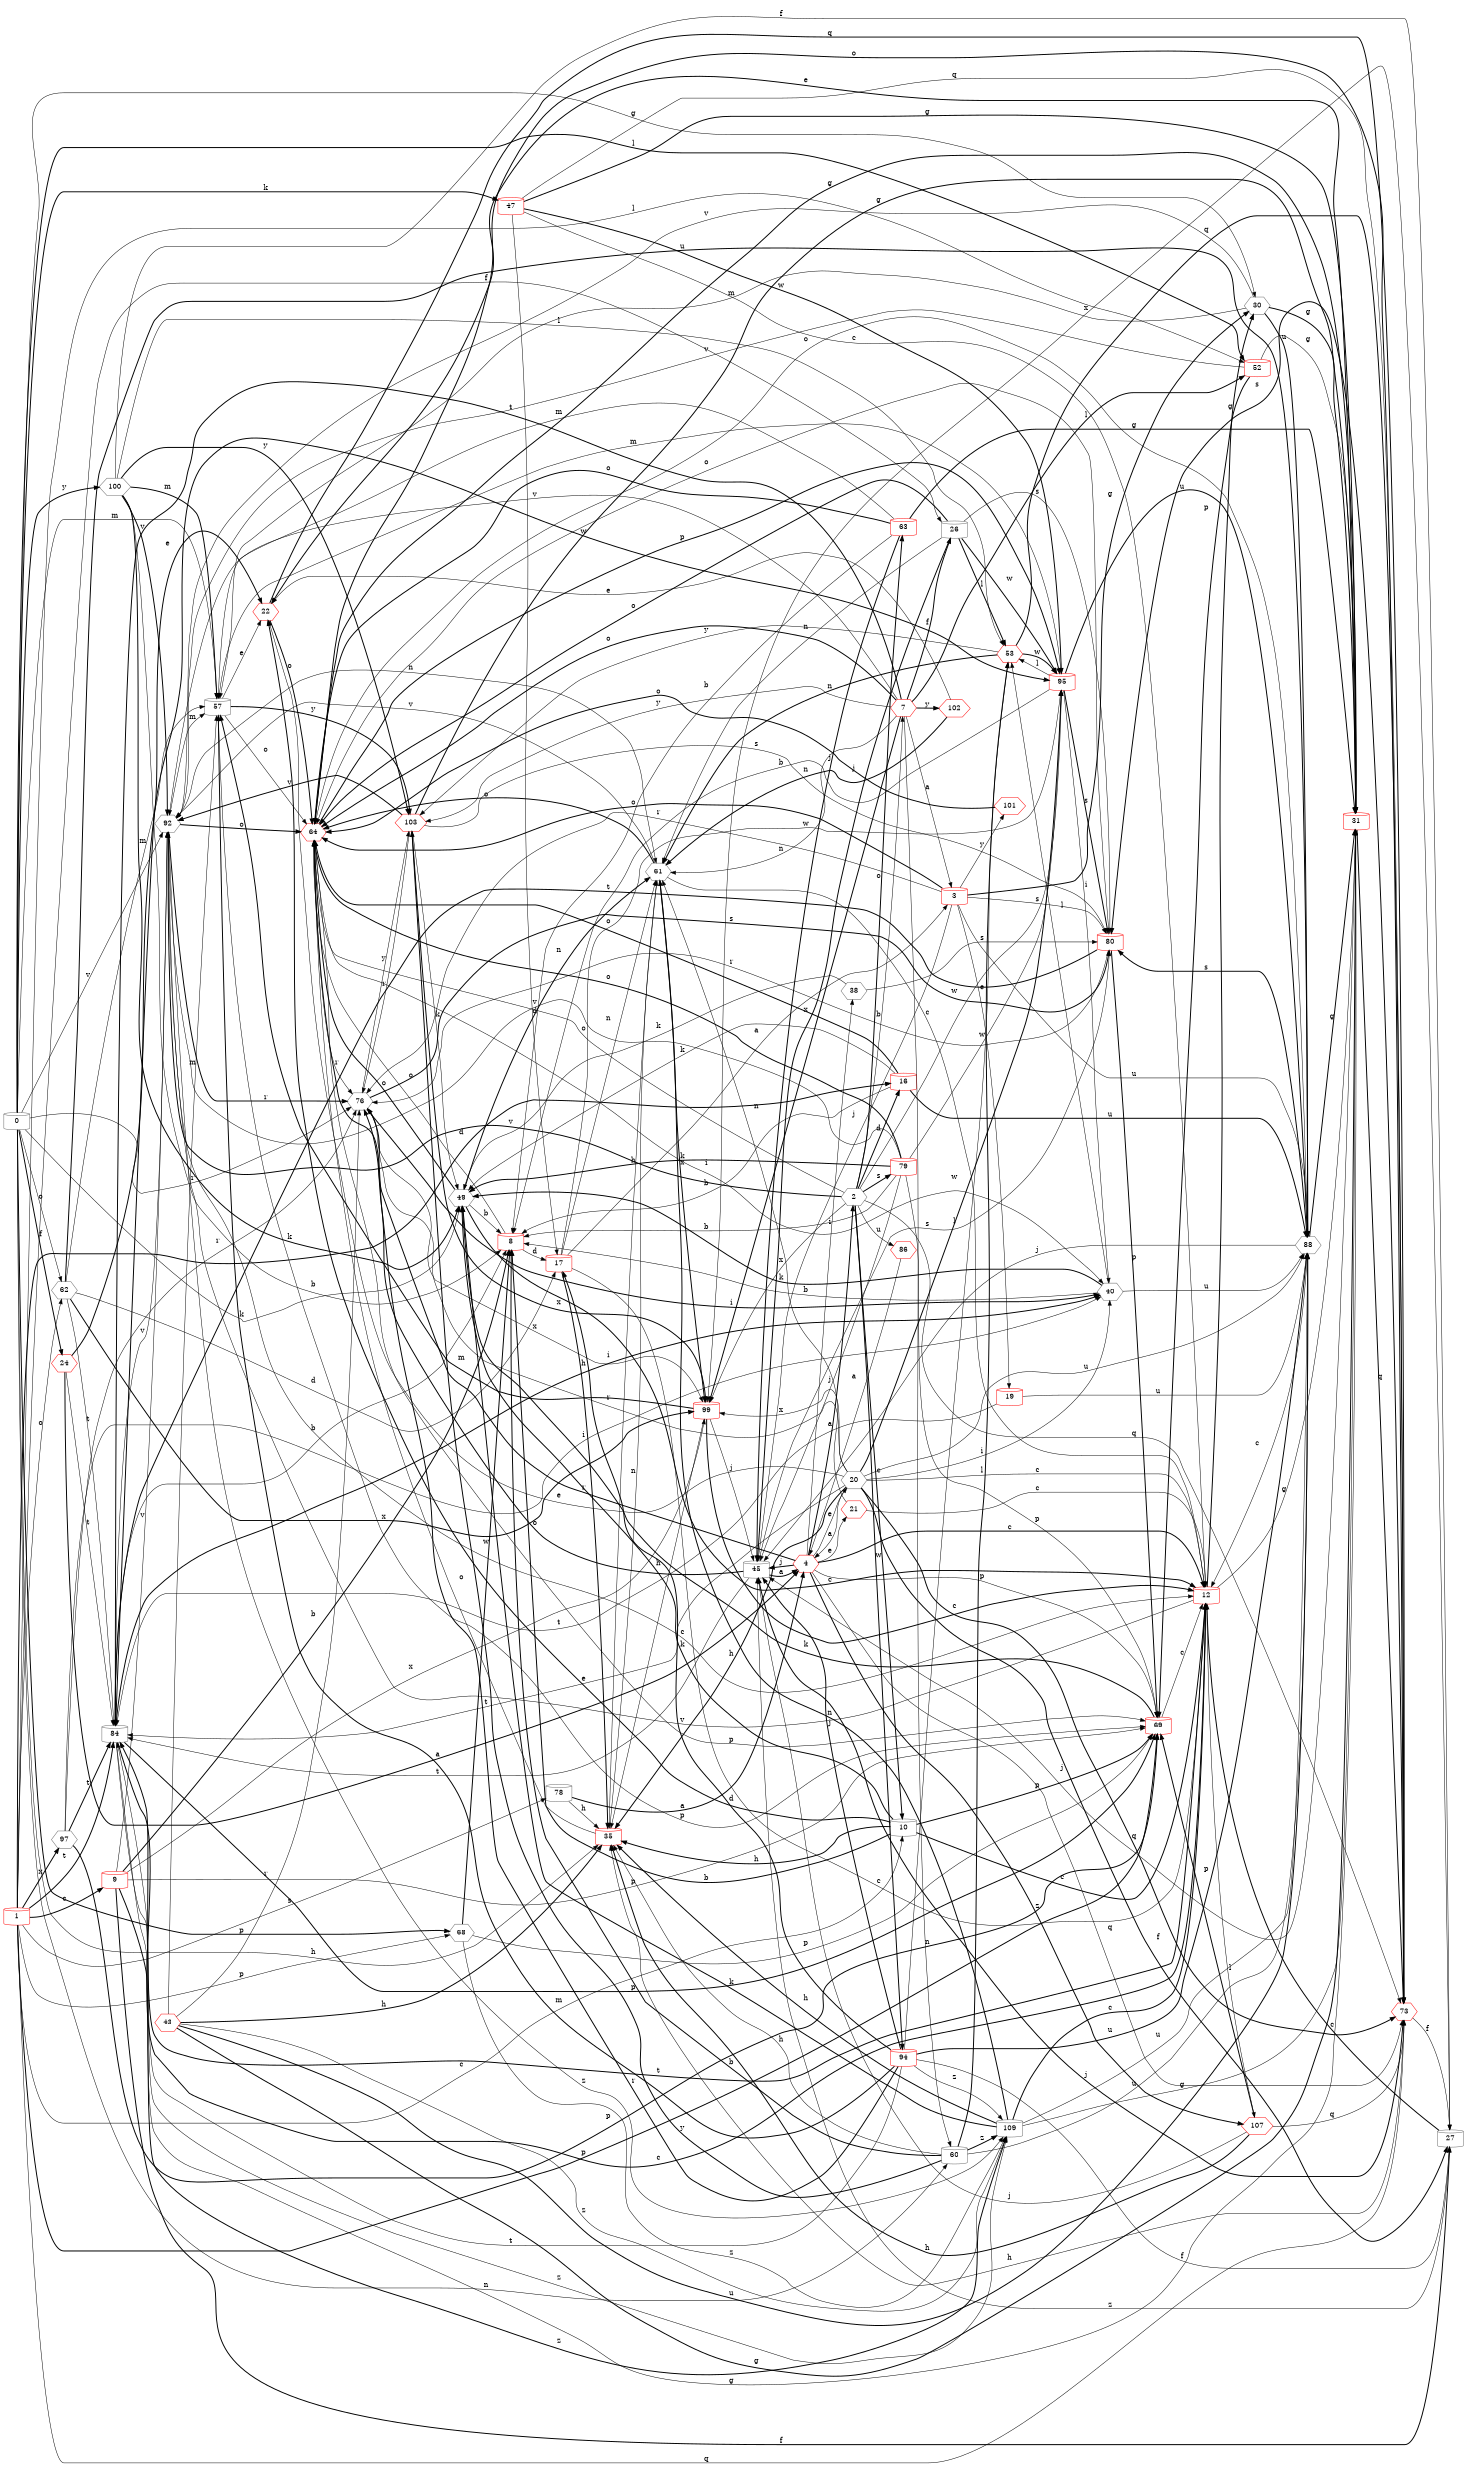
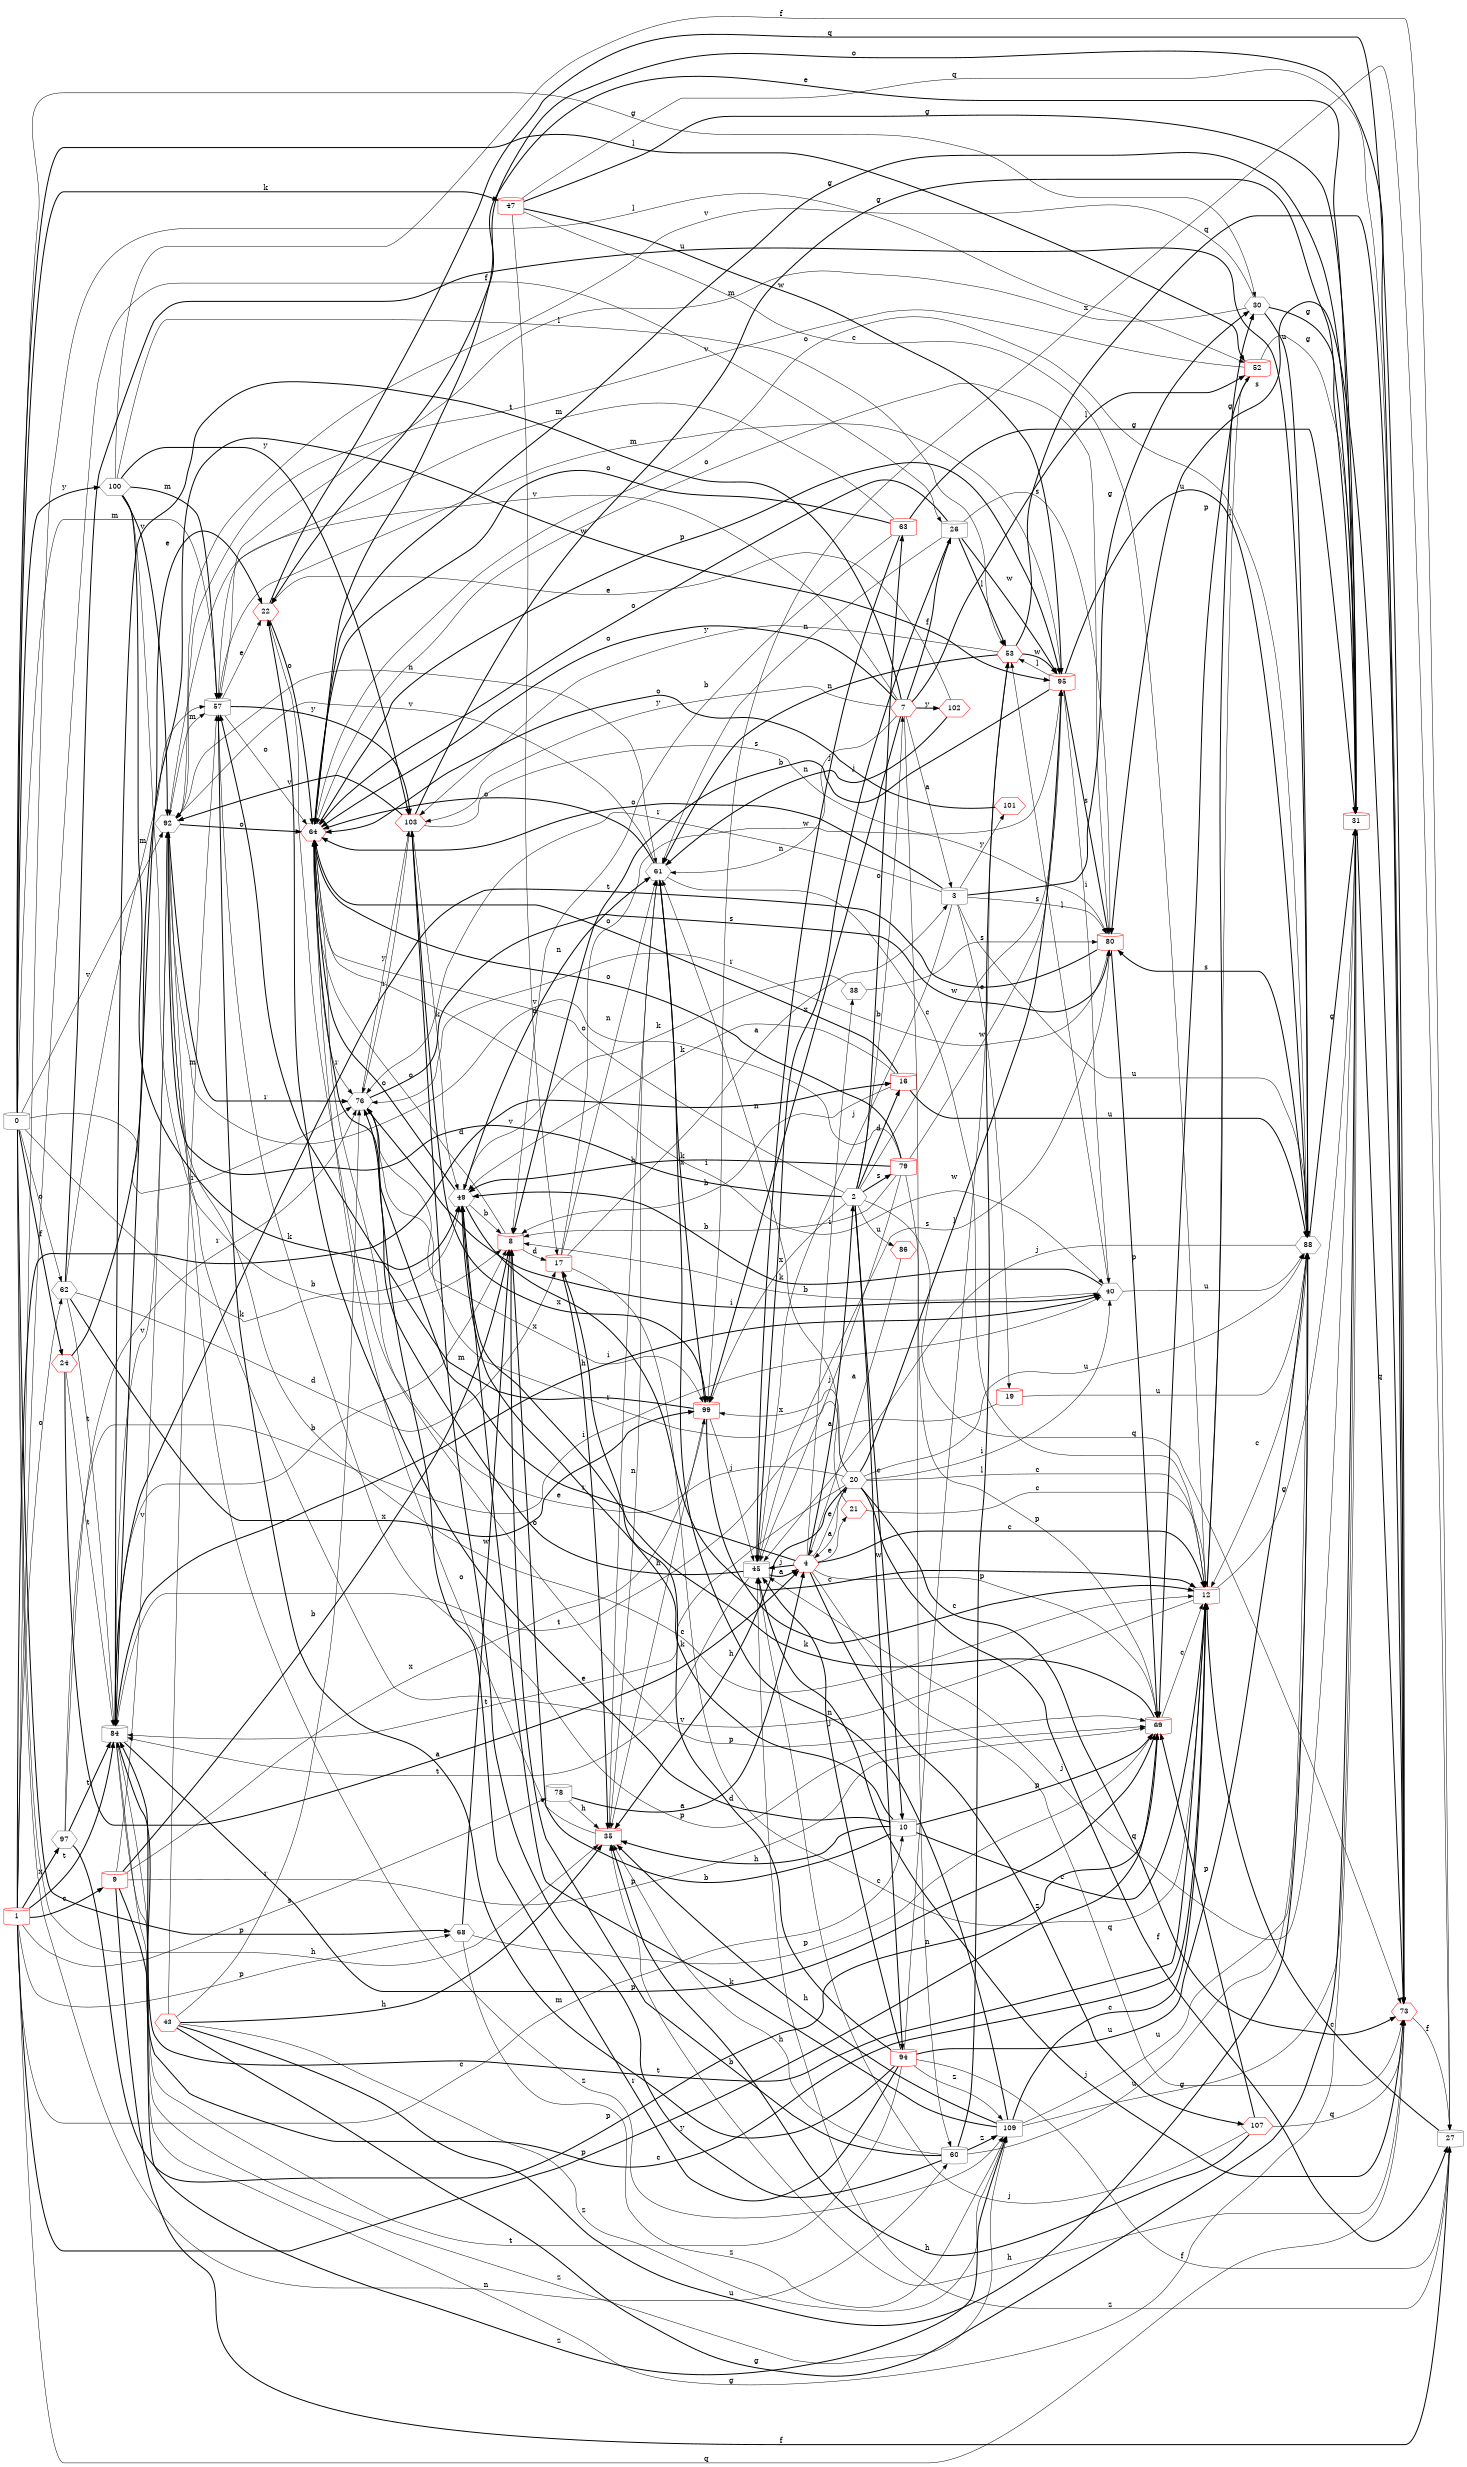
(654, 835) -> (654, 835)
(954, 896) -> (954, 896)
(1218, 1872) -> (1224, 923)
